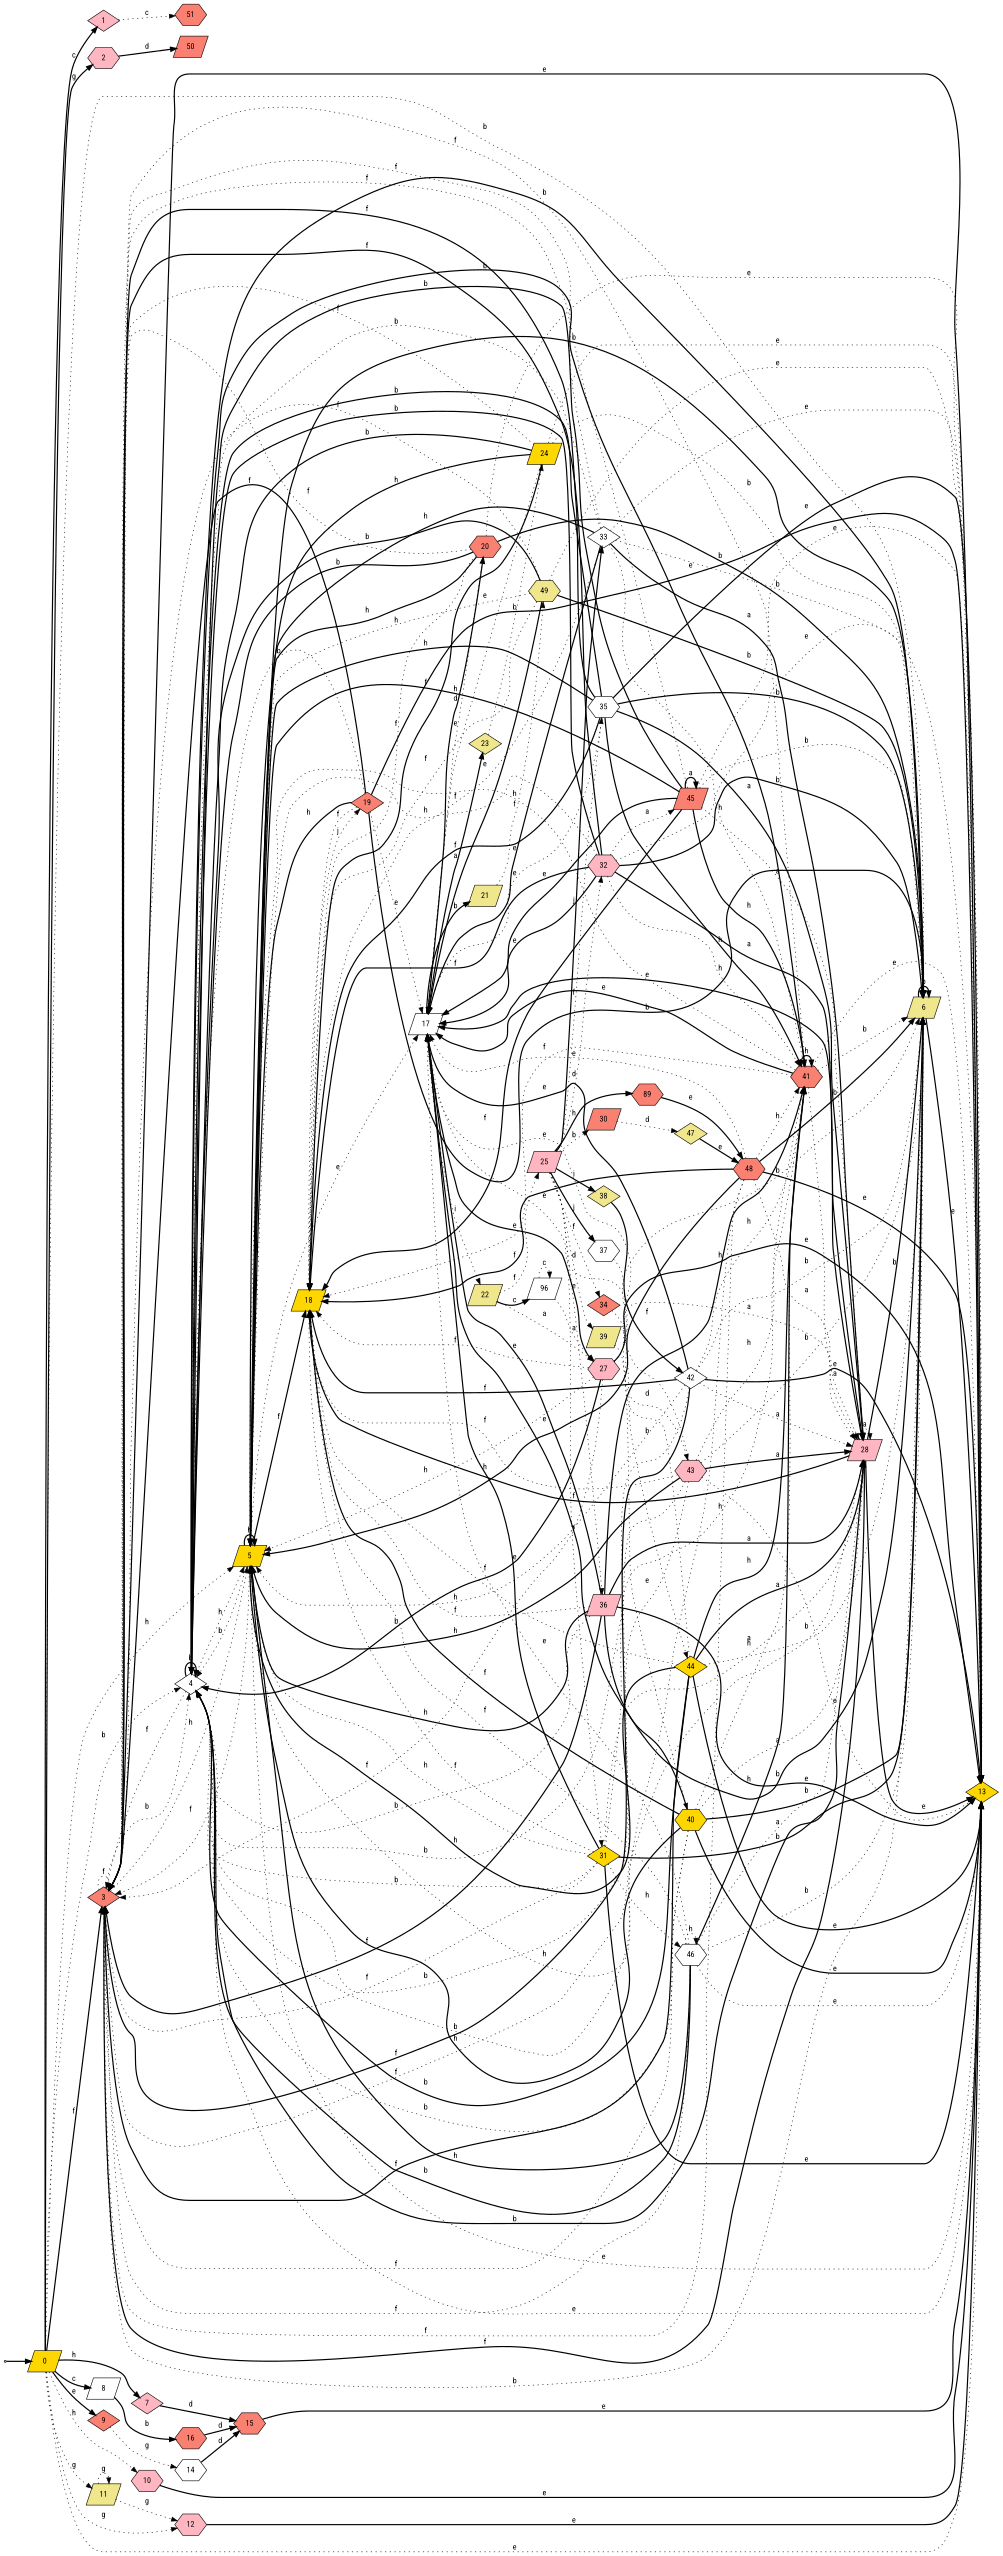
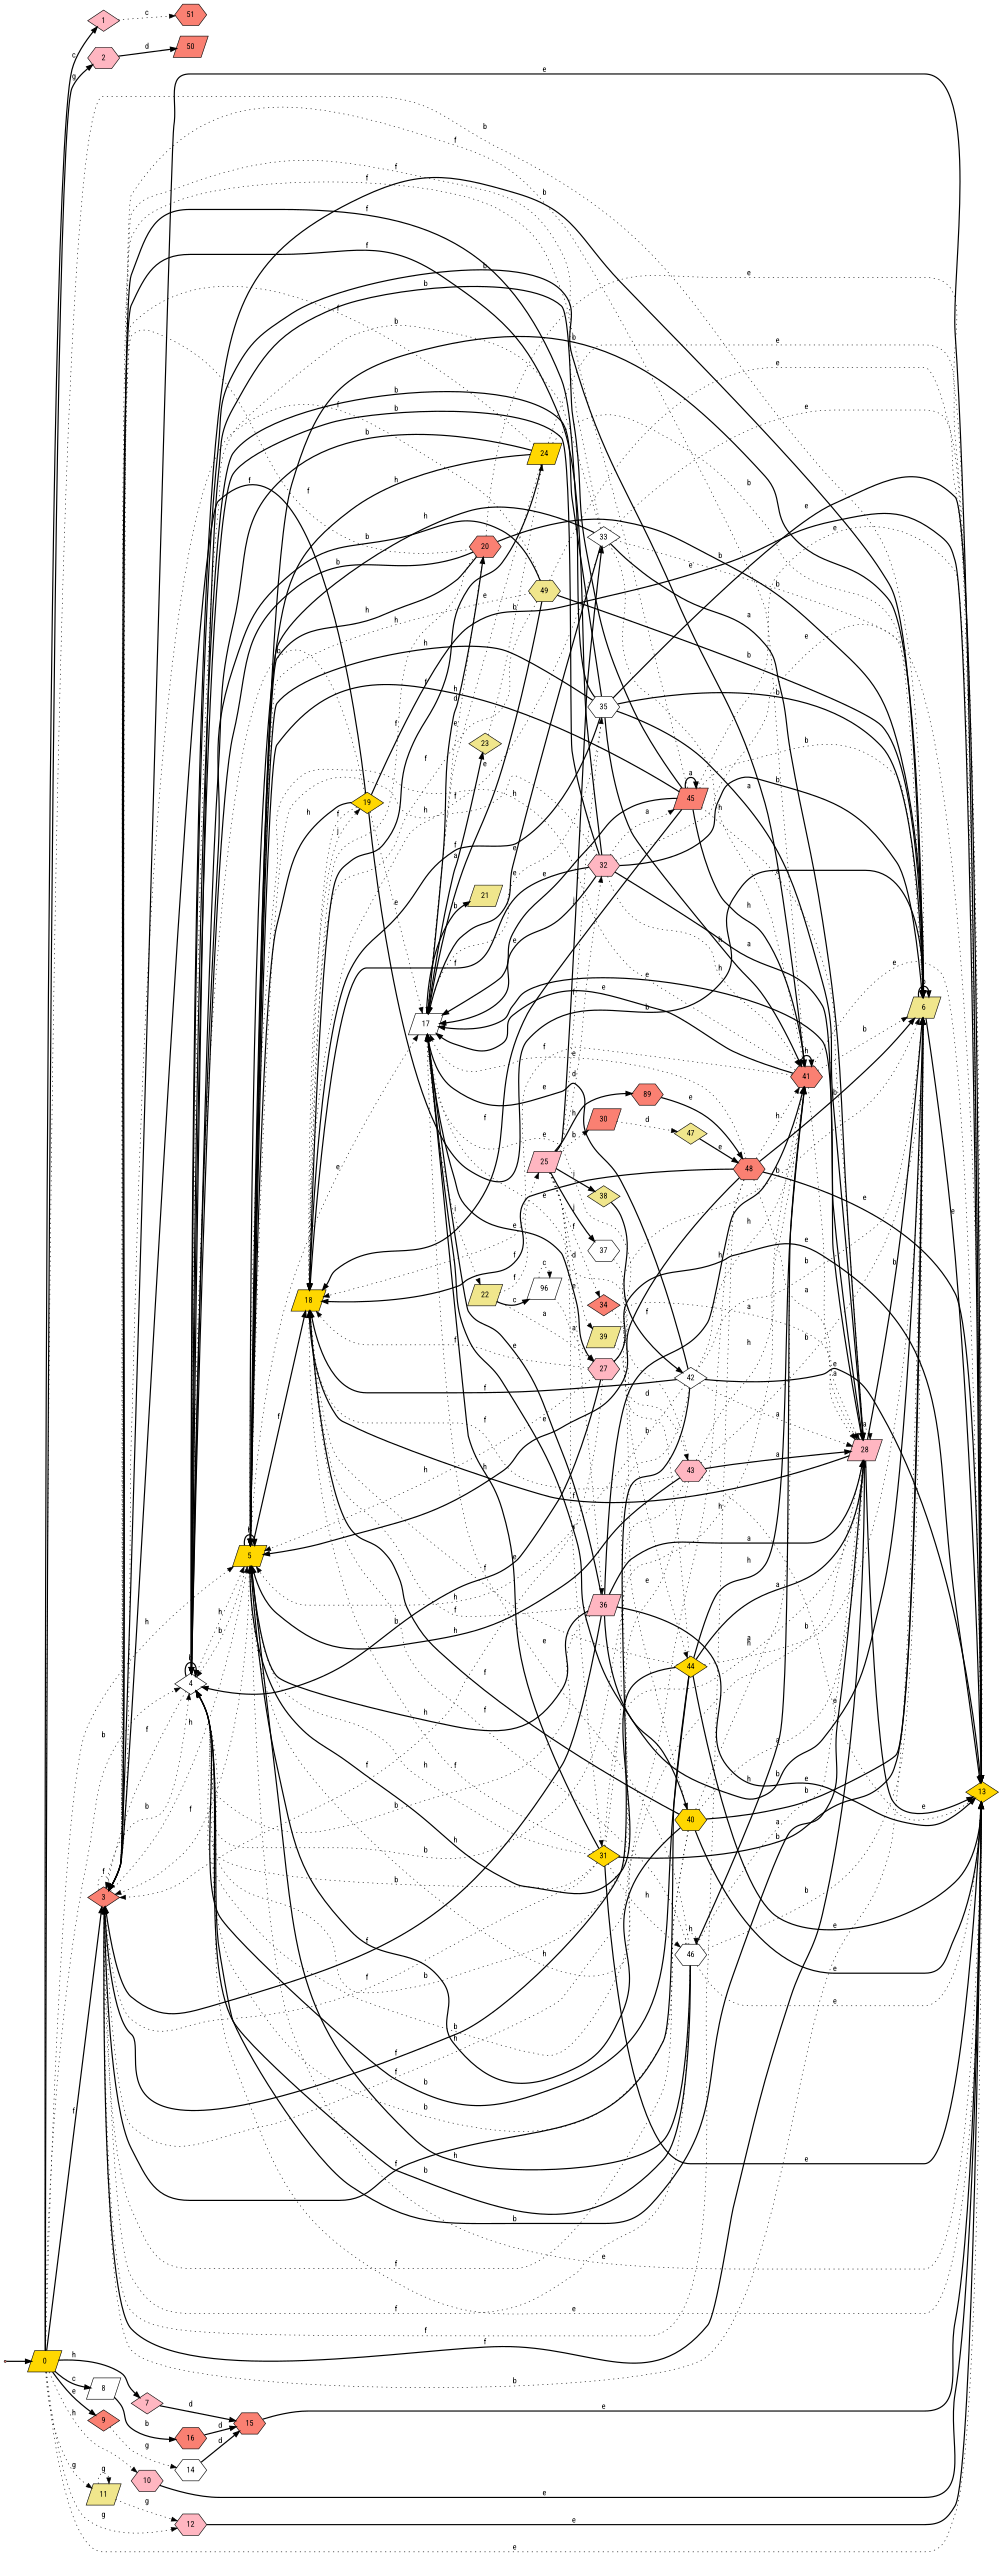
(528, 748) -> none
(367, 803) -> (367, 803)
